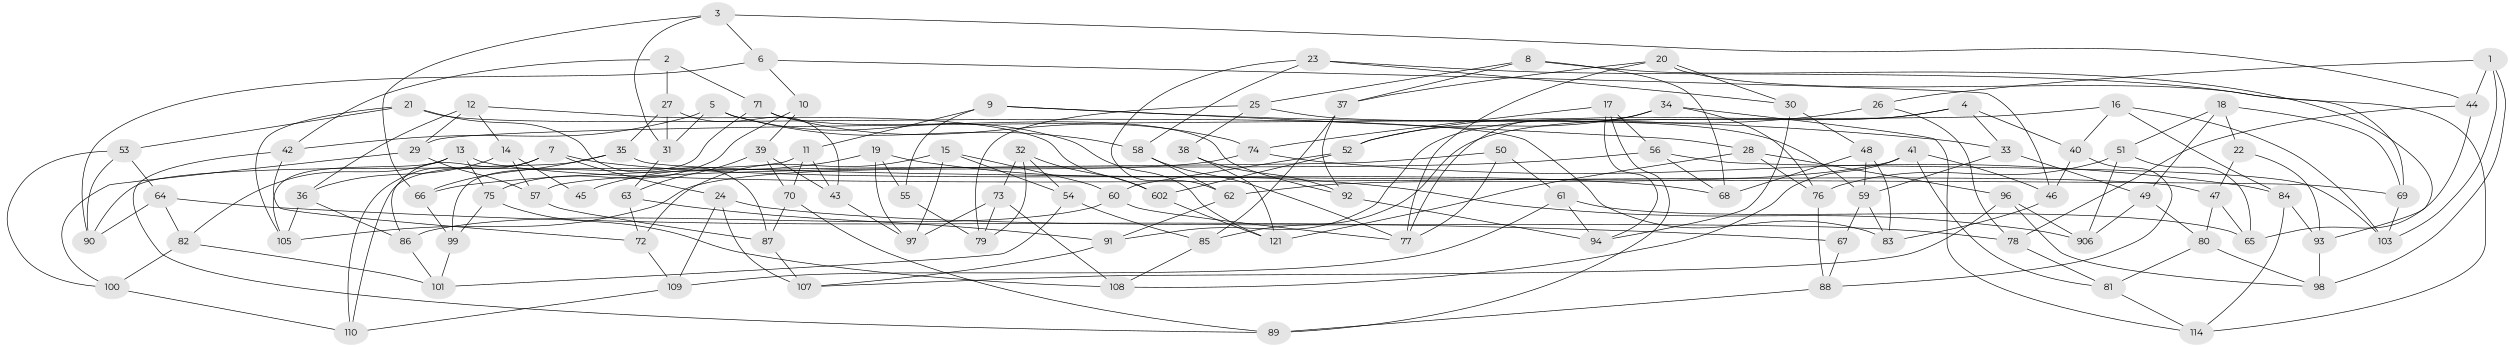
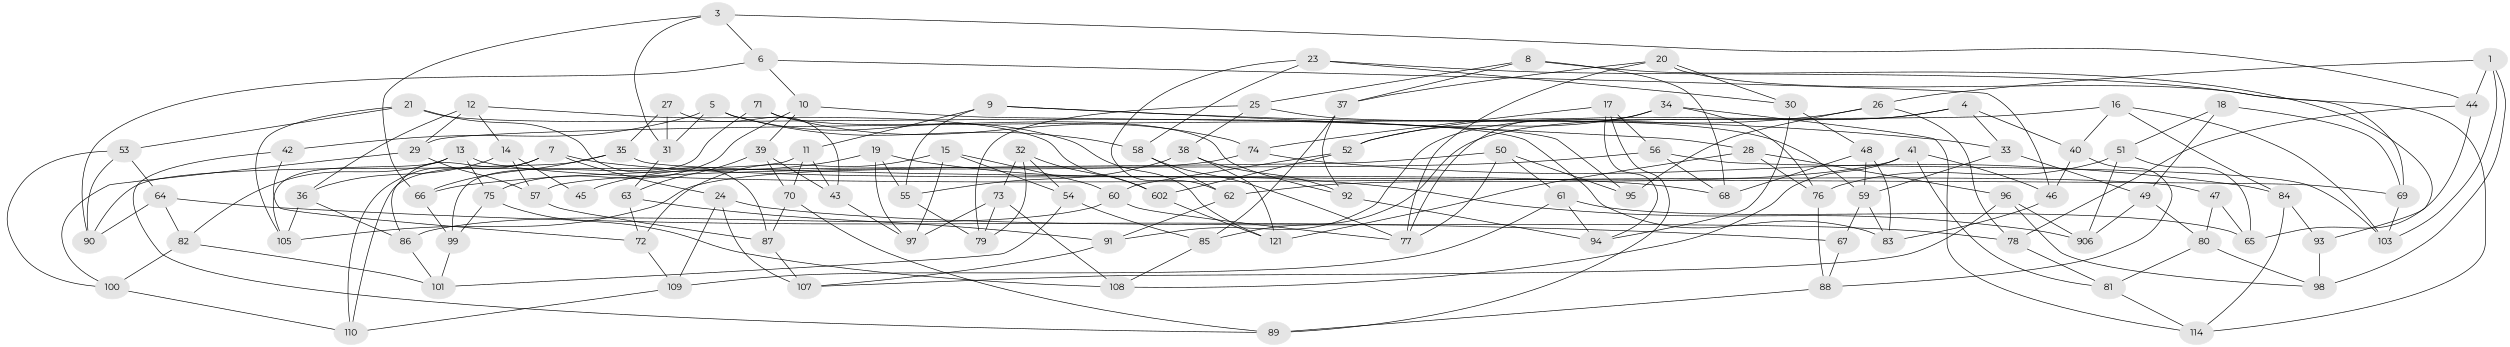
(667, 60) -> none
(2239, 151) -> none
none -> (1047, 179)
none -> (1631, 196)
